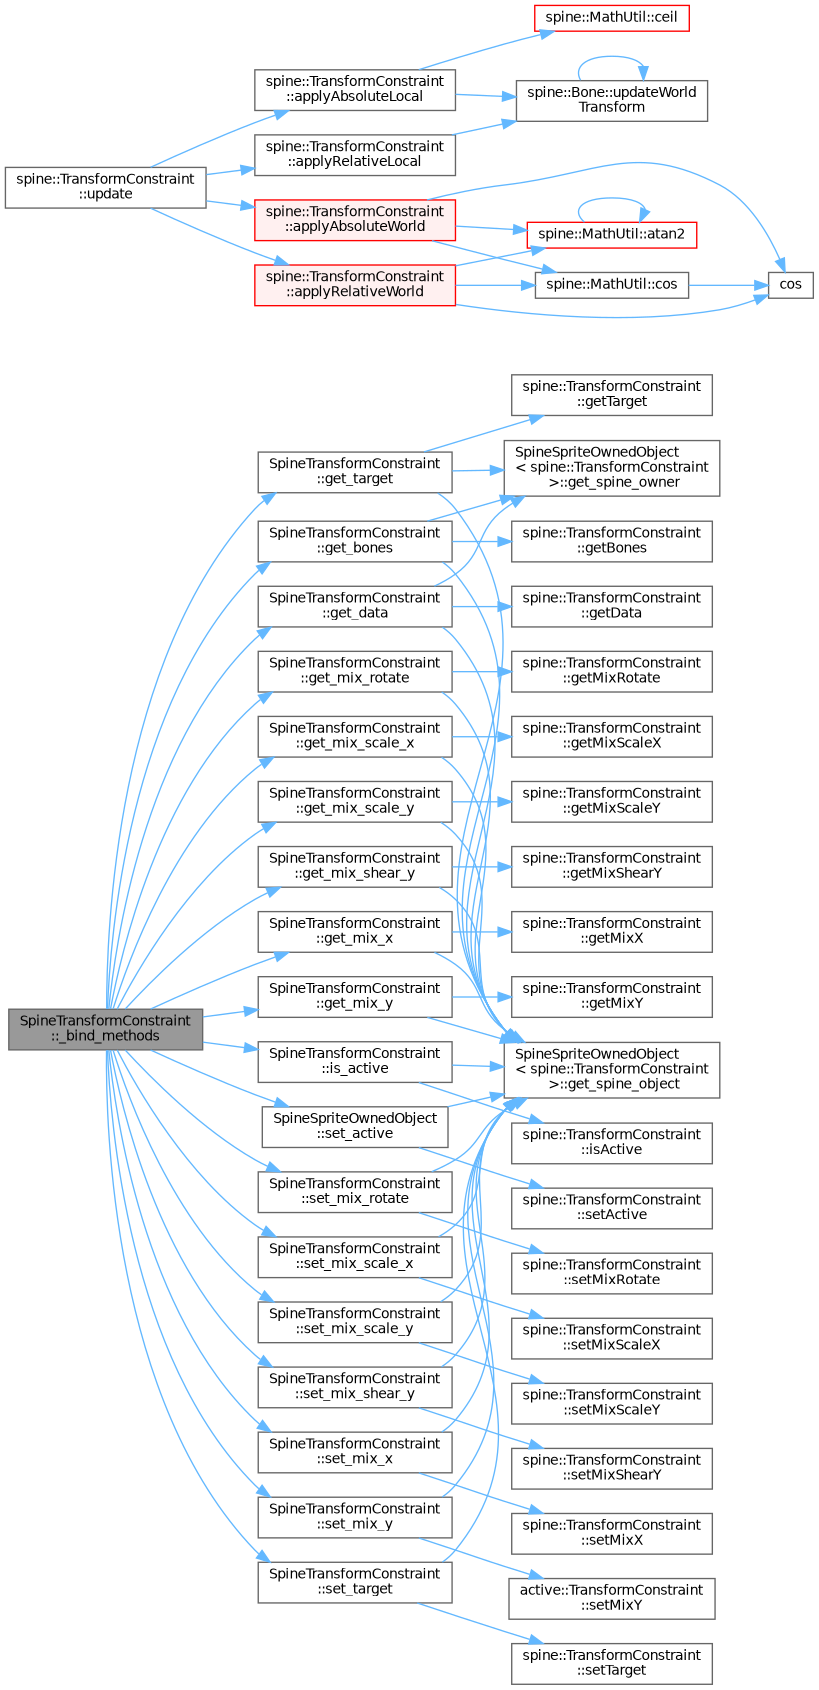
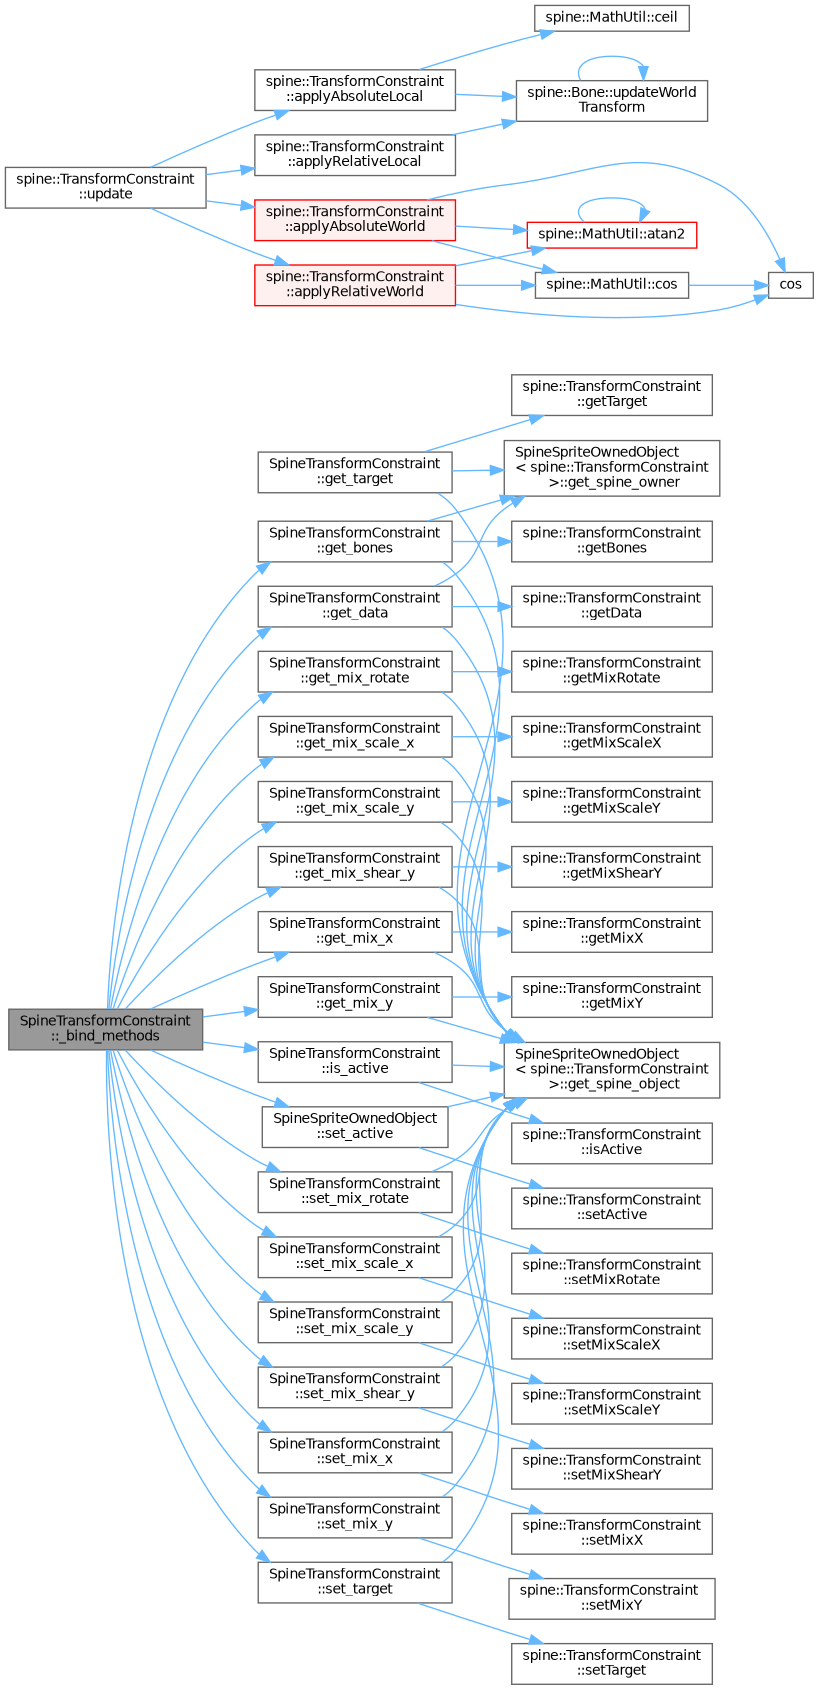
(612, 18) -> (612, 18)
(140, 739) -> none
(612, 1599) -> (612, 1599)
